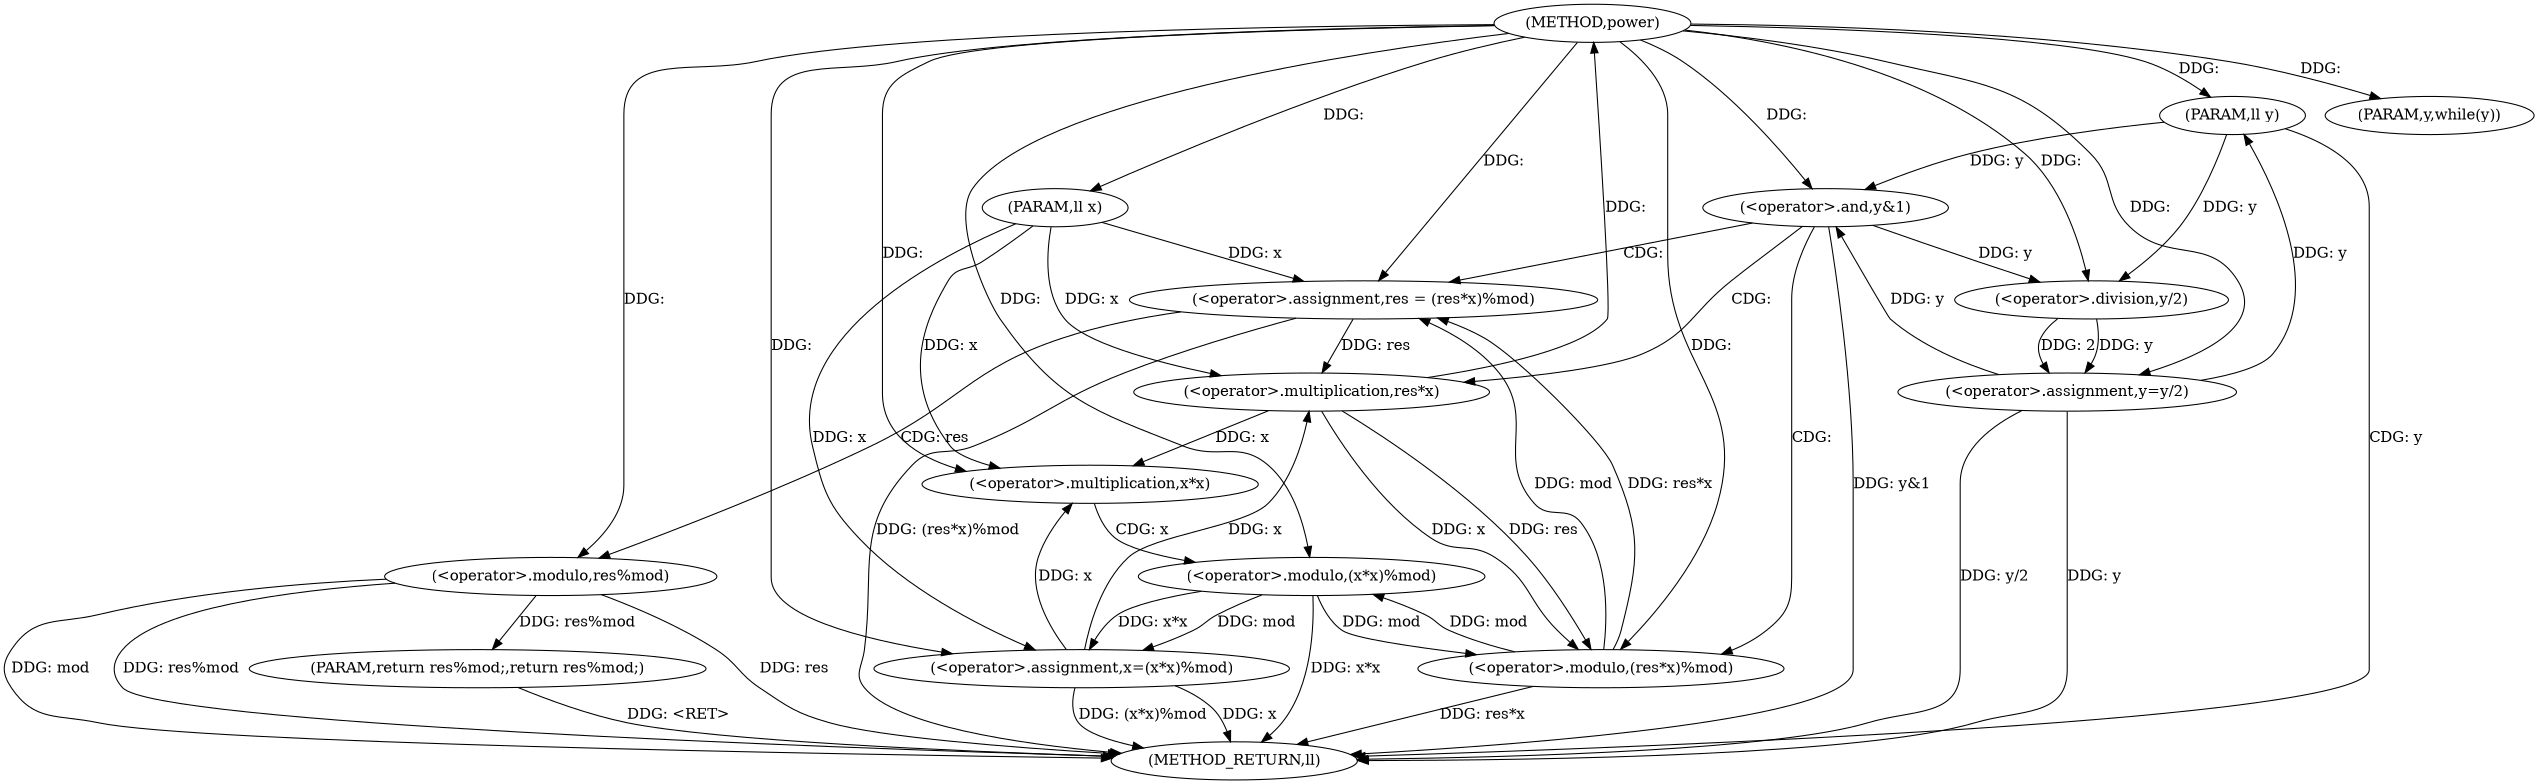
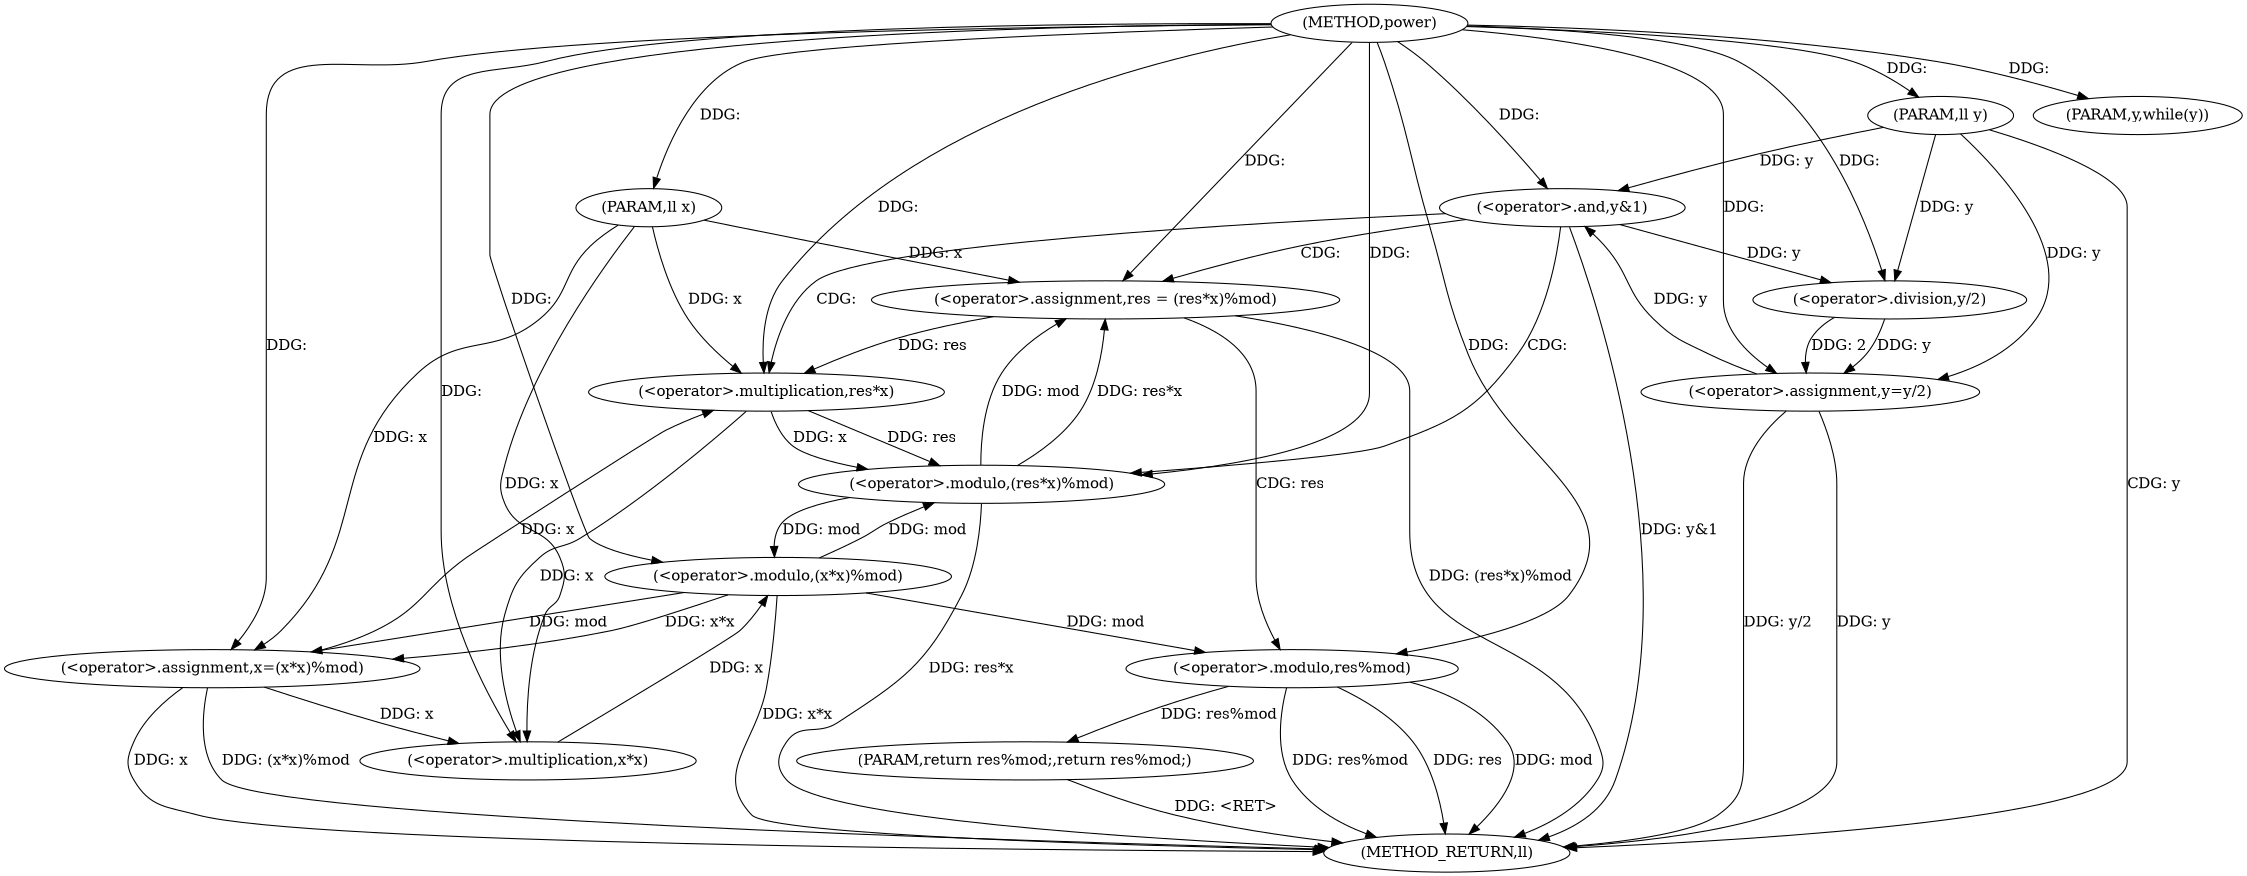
(1608, 282) -> (975, 132)
(2295, 286) -> (2048, 267)
(1143, 530) -> (737, 669)
none -> (1031, 622)
